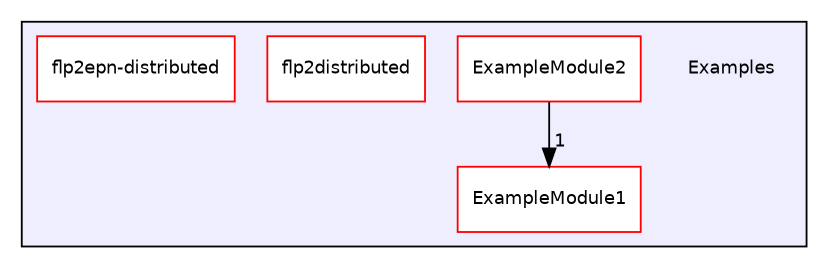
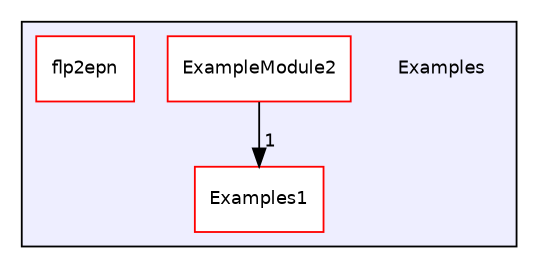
(136, 69) -> none
(346, 69) -> (85, 69)
(549, 199) -> (259, 199)
